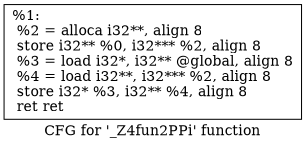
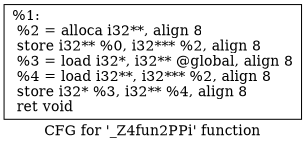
(39, 107) -> (43, 107)
